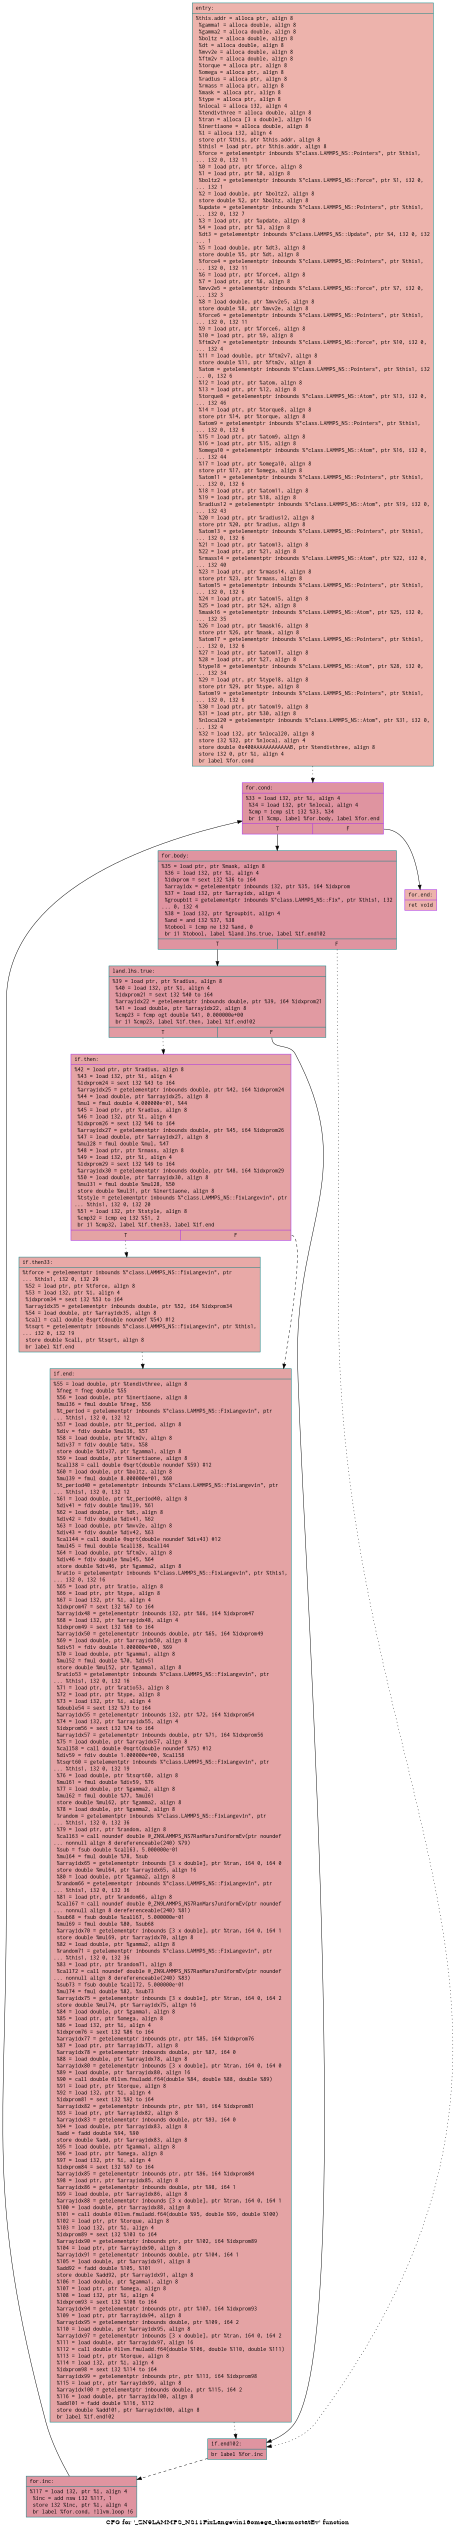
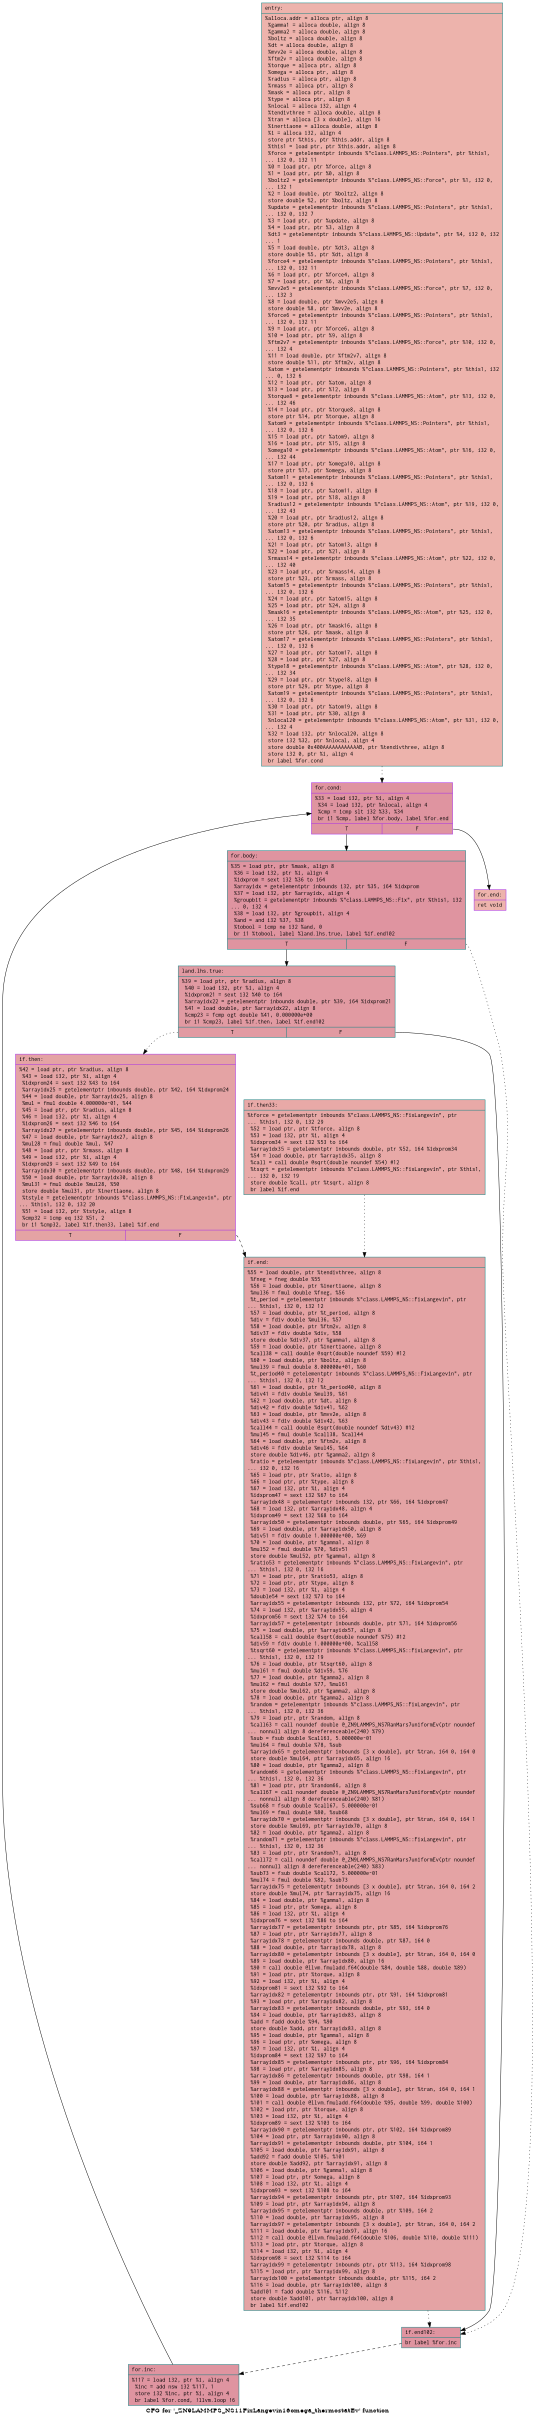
(245, 18) -> (317, 18)
(126, 1247) -> none
